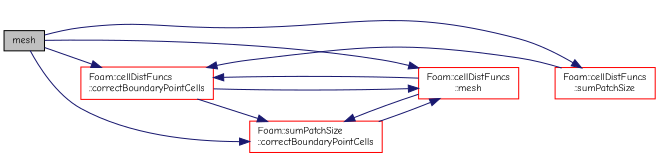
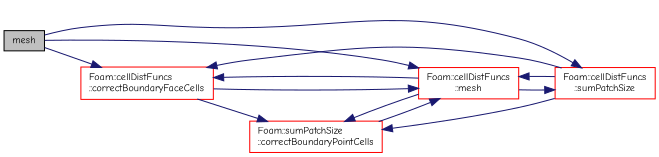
none -> (542, 76)
(147, 83) -> (147, 83)
none -> (532, 90)
(120, 125) -> (474, 116)
